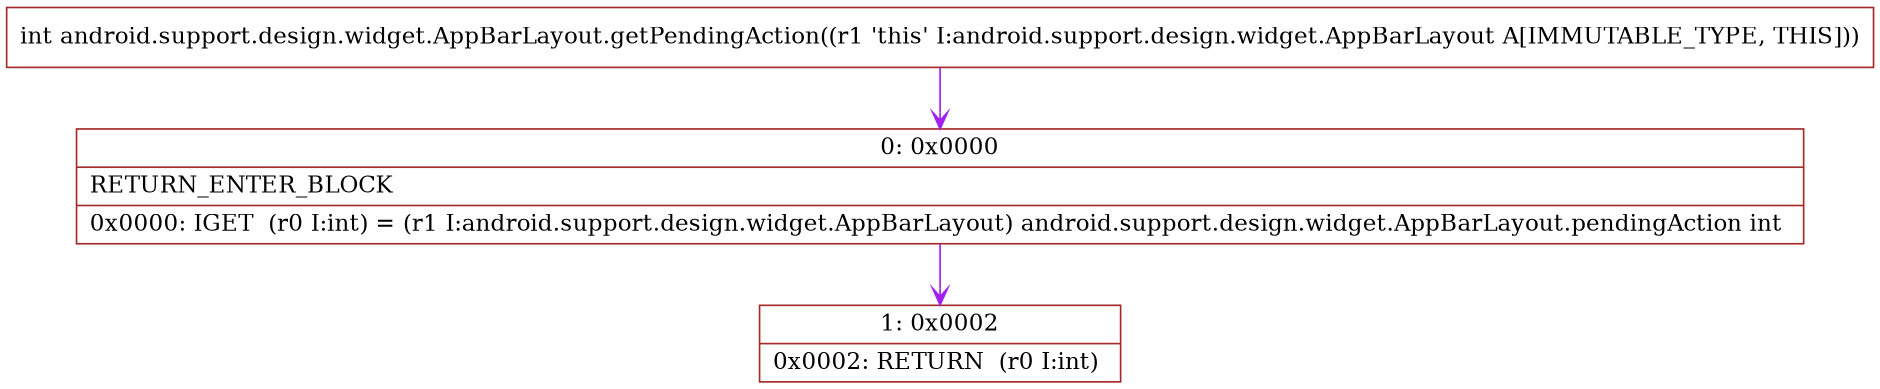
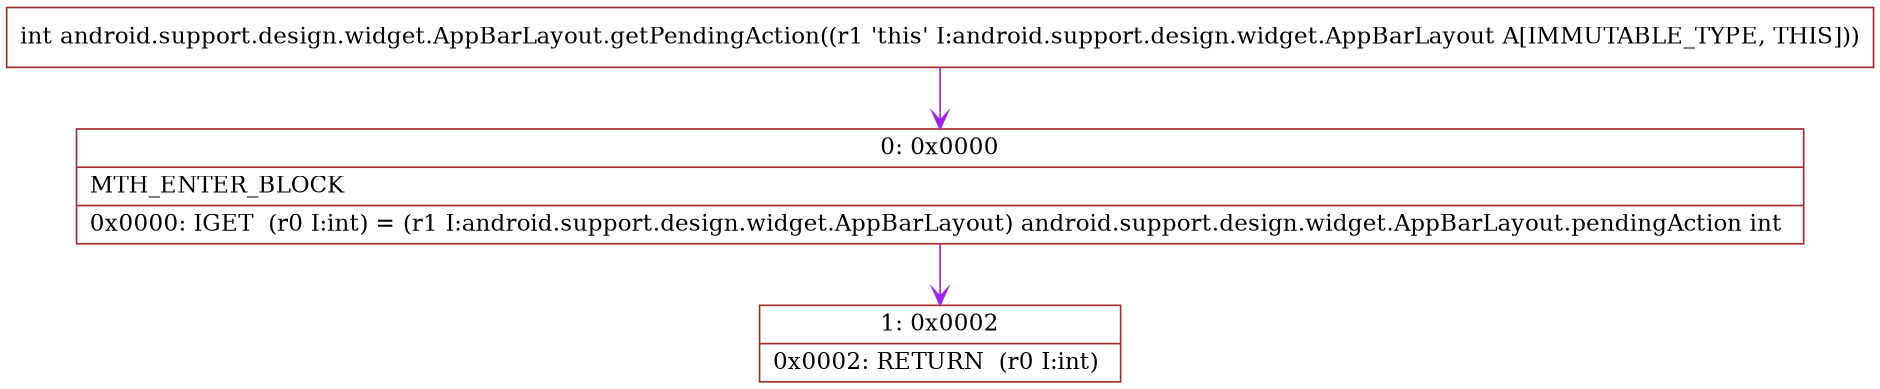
(242, 186) -> (218, 186)
